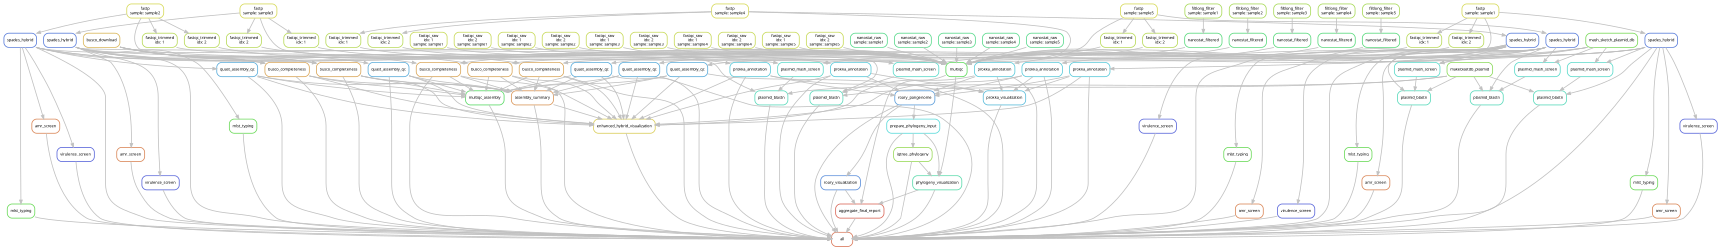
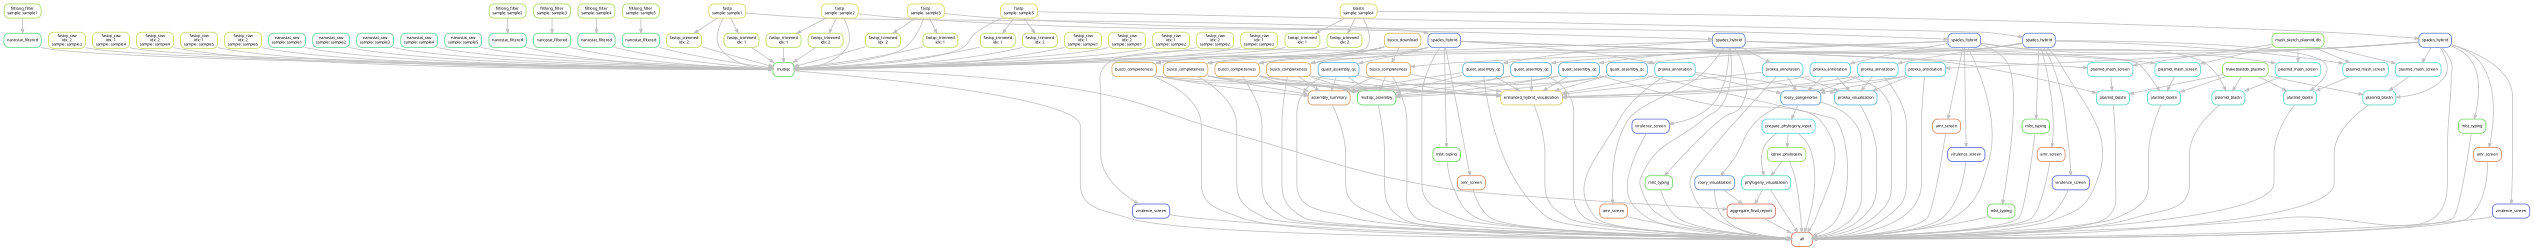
(730, 11) -> (1359, 11)
(576, 111) -> none
(950, 120) -> (1249, 231)
